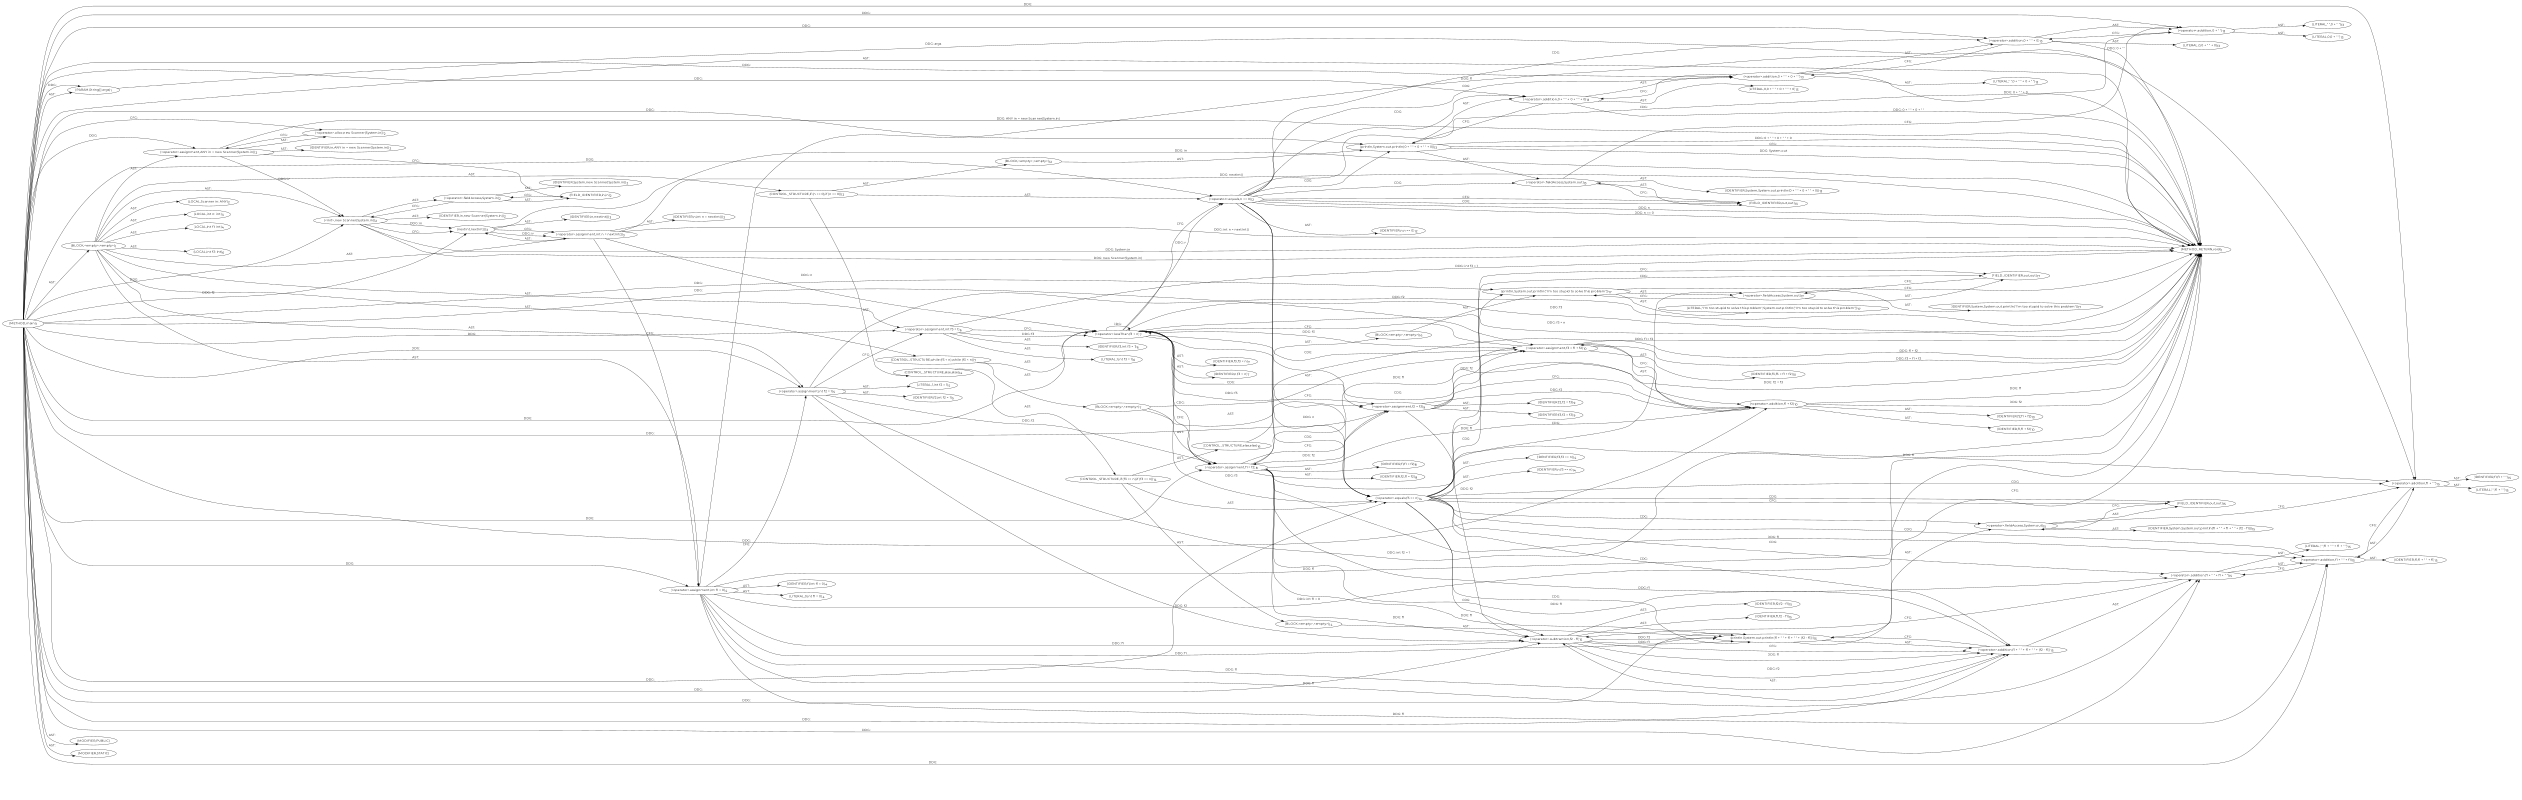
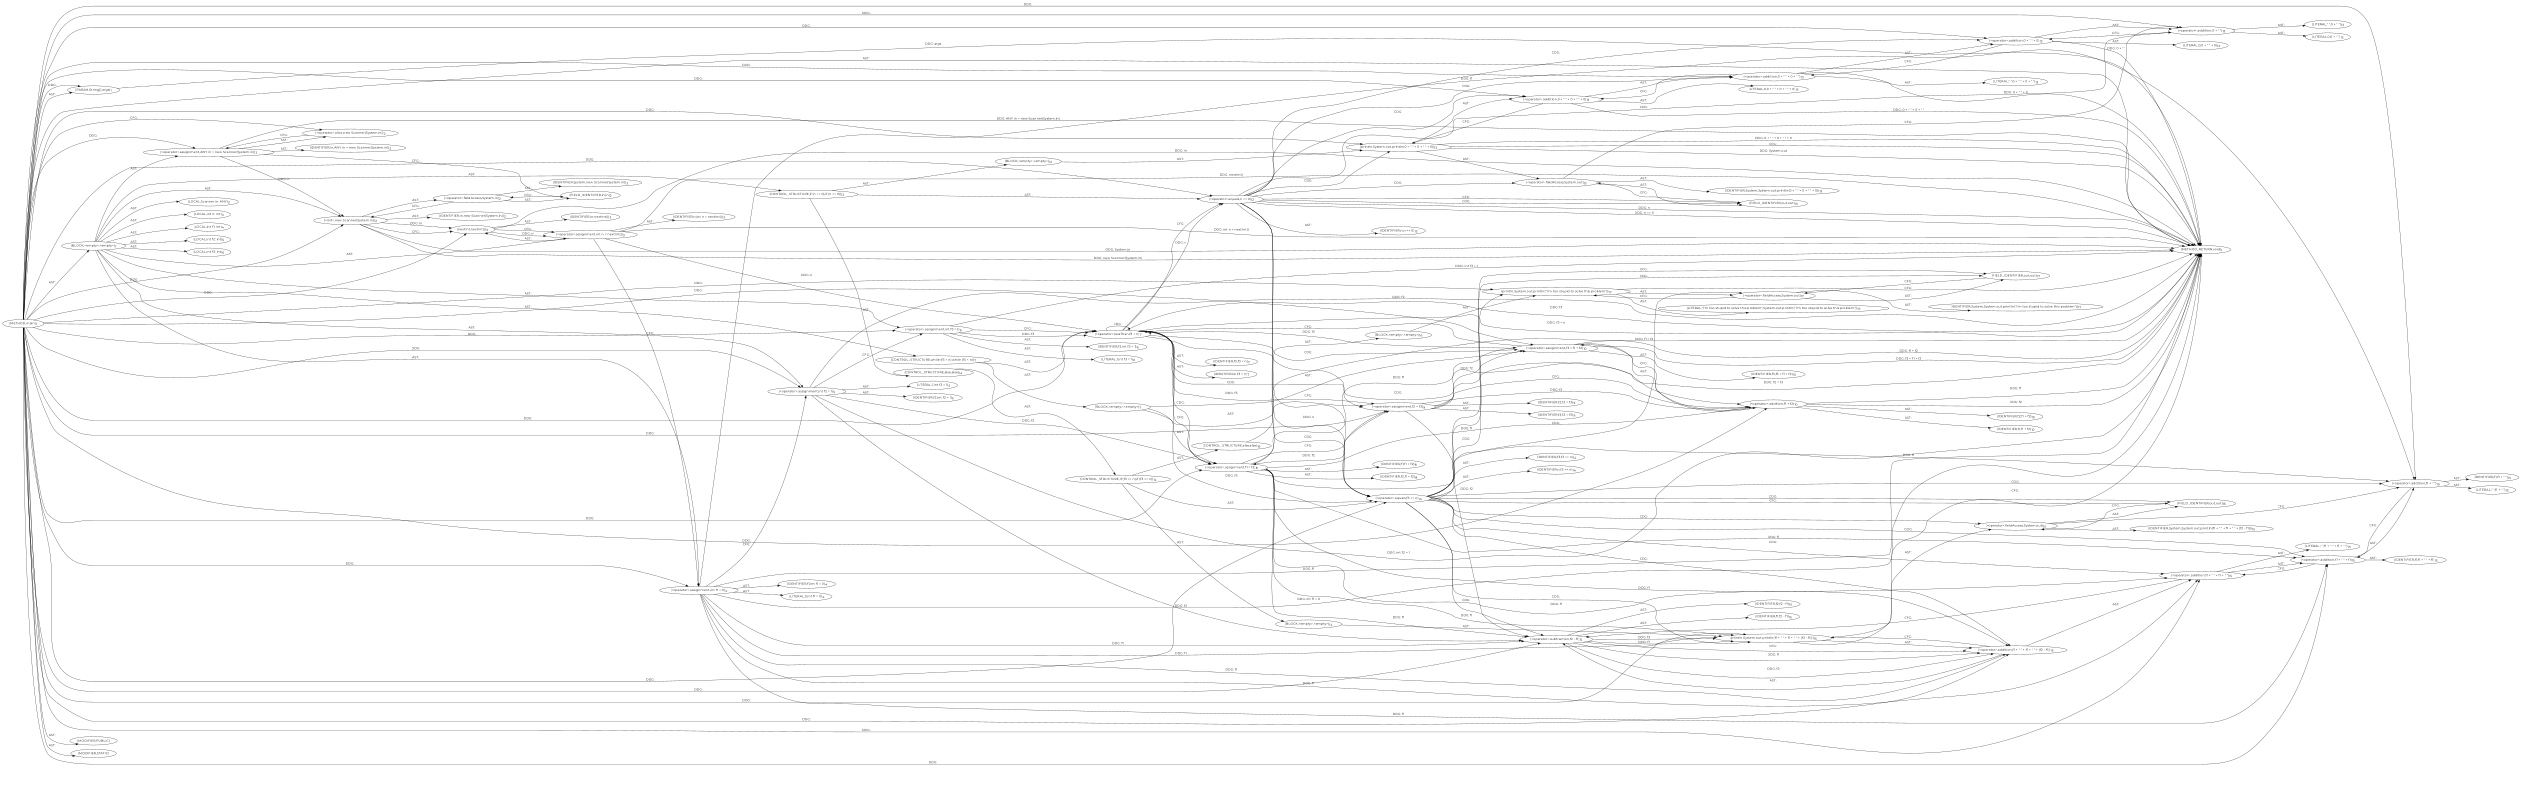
none -> (209, 240)
(209, 293) -> (209, 293)
